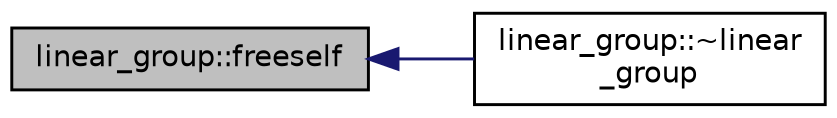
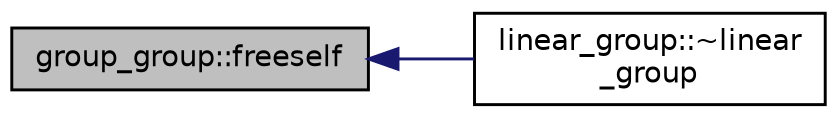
(190, 59) -> (190, 59)
